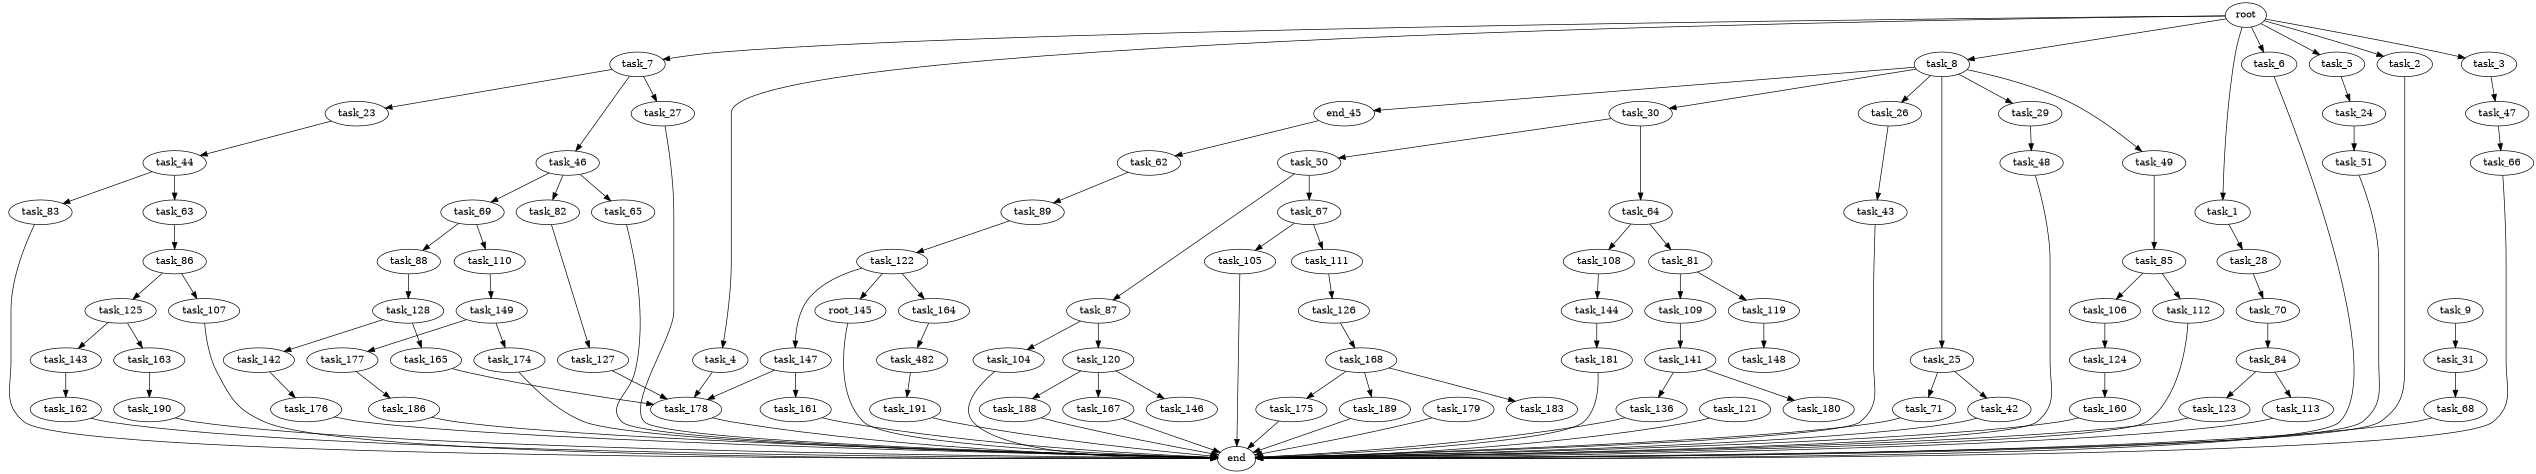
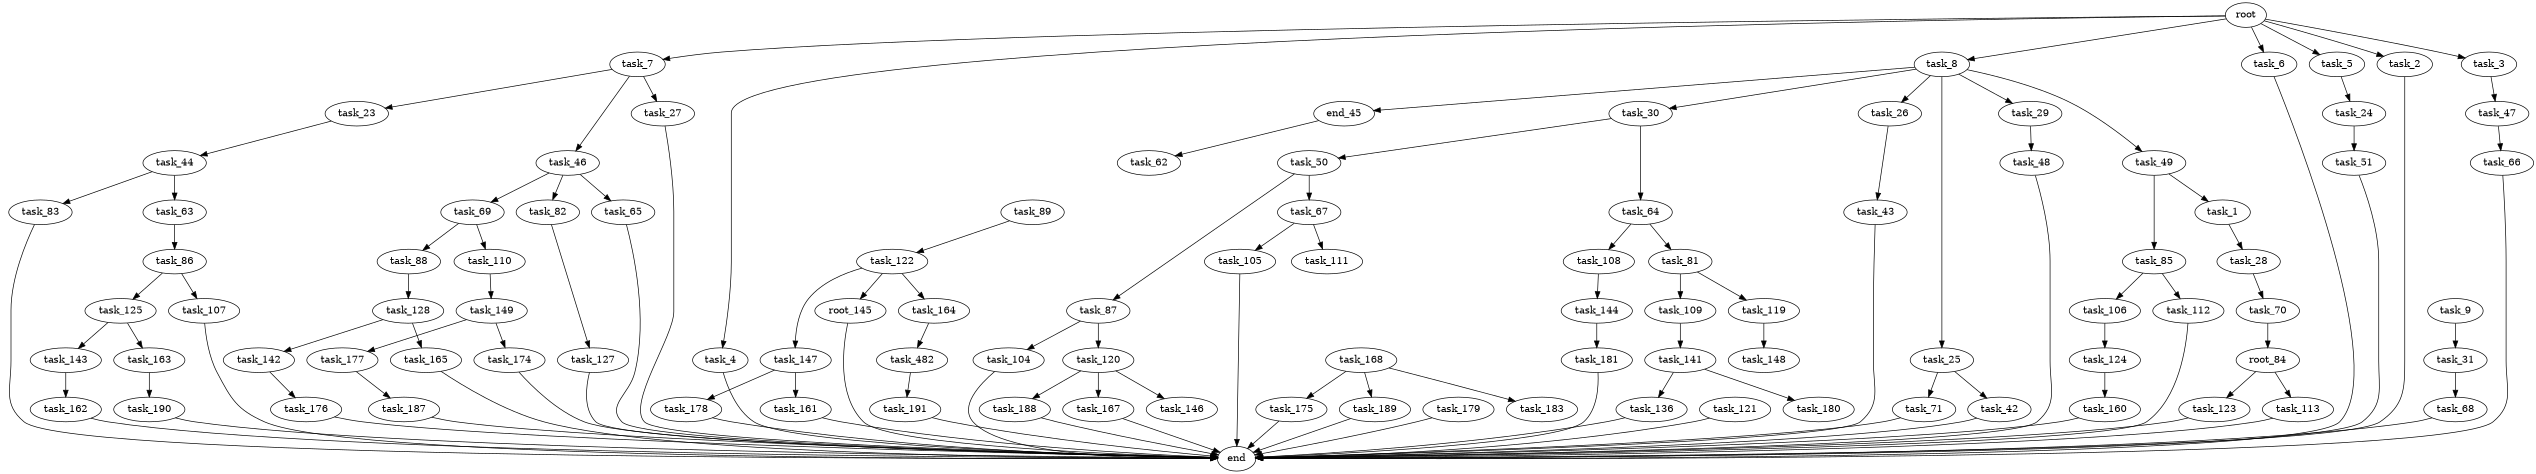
(2228, 110) -> (2186, 186)
(1094, 186) -> none
(1334, 311) -> none
(2268, 360) -> (2268, 360)
(705, 382) -> (952, 448)
(637, 383) -> (876, 447)
(549, 388) -> (819, 450)
(404, 409) -> (404, 409)
